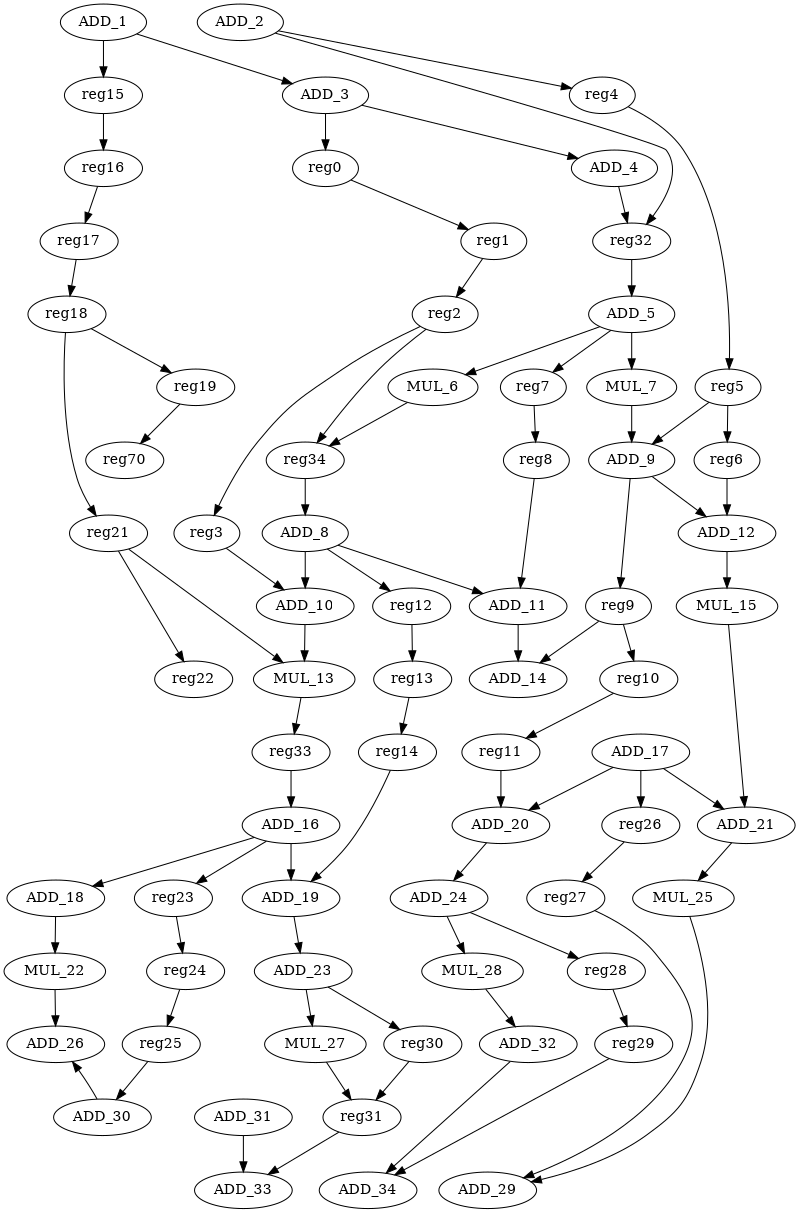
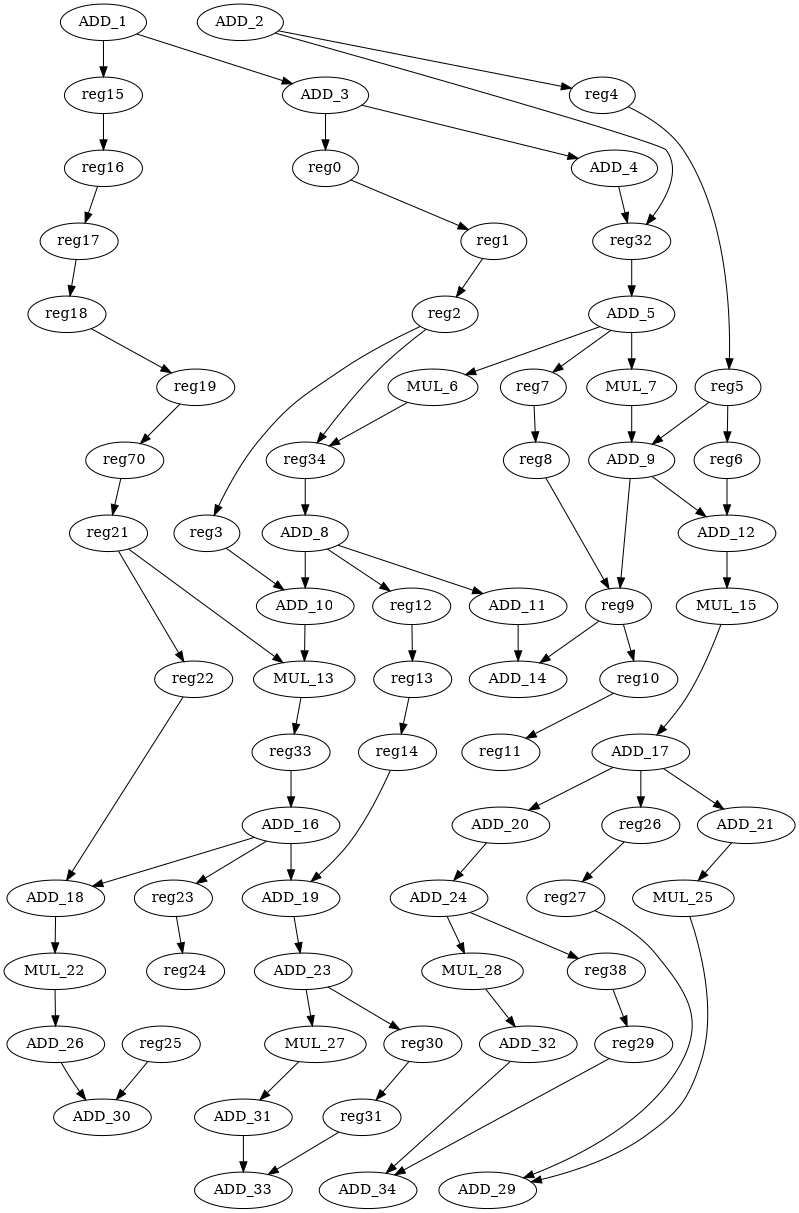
(66, 422) -> (118, 492)
(528, 528) -> (575, 529)
(736, 711) -> (697, 679)
none -> (128, 784)
(501, 784) -> none
(606, 971) -> (606, 971)
(175, 1003) -> none
(336, 1077) -> (283, 1077)
(88, 1084) -> (70, 1077)
